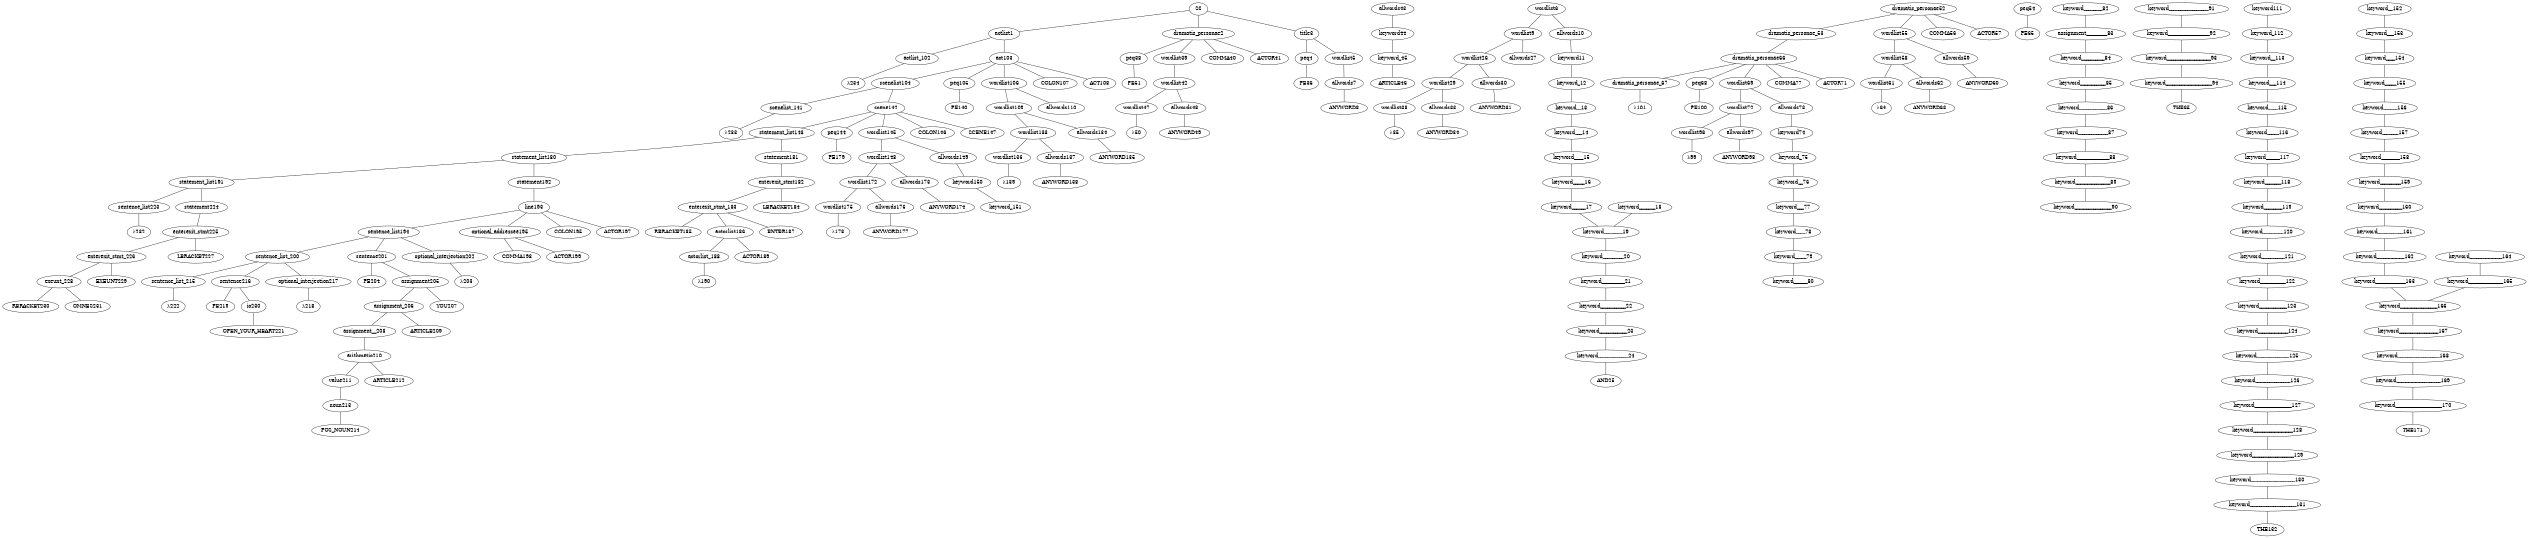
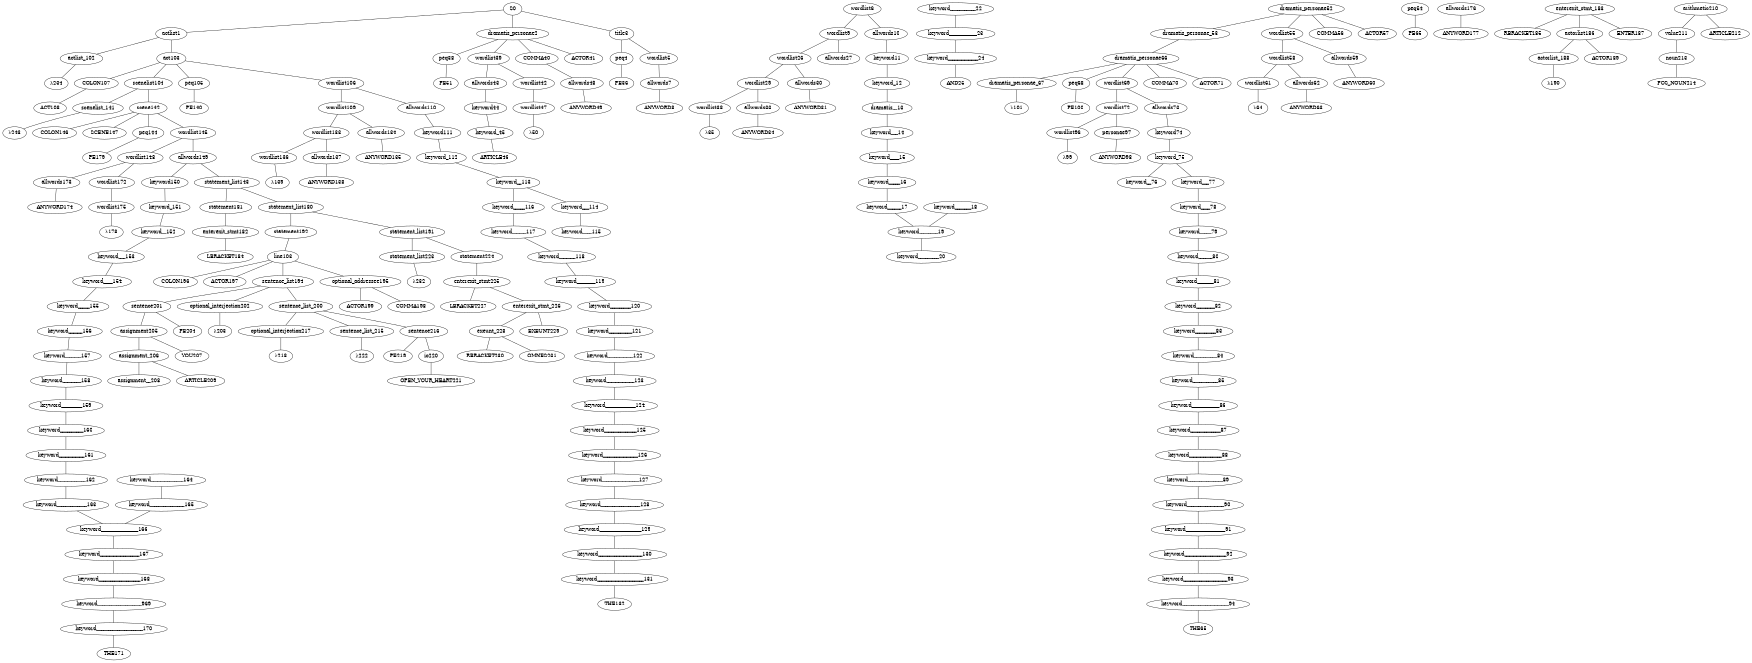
(2086, 34) -> (1198, 331)
(1052, 70) -> (73, 96)
none -> (487, 71)
(1788, 83) -> (1165, 83)
(1179, 96) -> (559, 71)
(1571, 108) -> (887, 108)
(836, 120) -> (210, 170)
none -> (429, 121)
(2267, 121) -> (513, 195)
(731, 133) -> (15, 133)
(1740, 133) -> (1117, 133)
(747, 195) -> none
(877, 195) -> none
(1793, 195) -> (1184, 170)
(139, 207) -> (412, 257)
(534, 207) -> (283, 257)
none -> (162, 220)
(568, 232) -> (175, 282)
none -> (1198, 282)
(1606, 282) -> none
(254, 307) -> (431, 356)
(364, 344) -> none
(2413, 381) -> (114, 604)
none -> (1198, 517)
